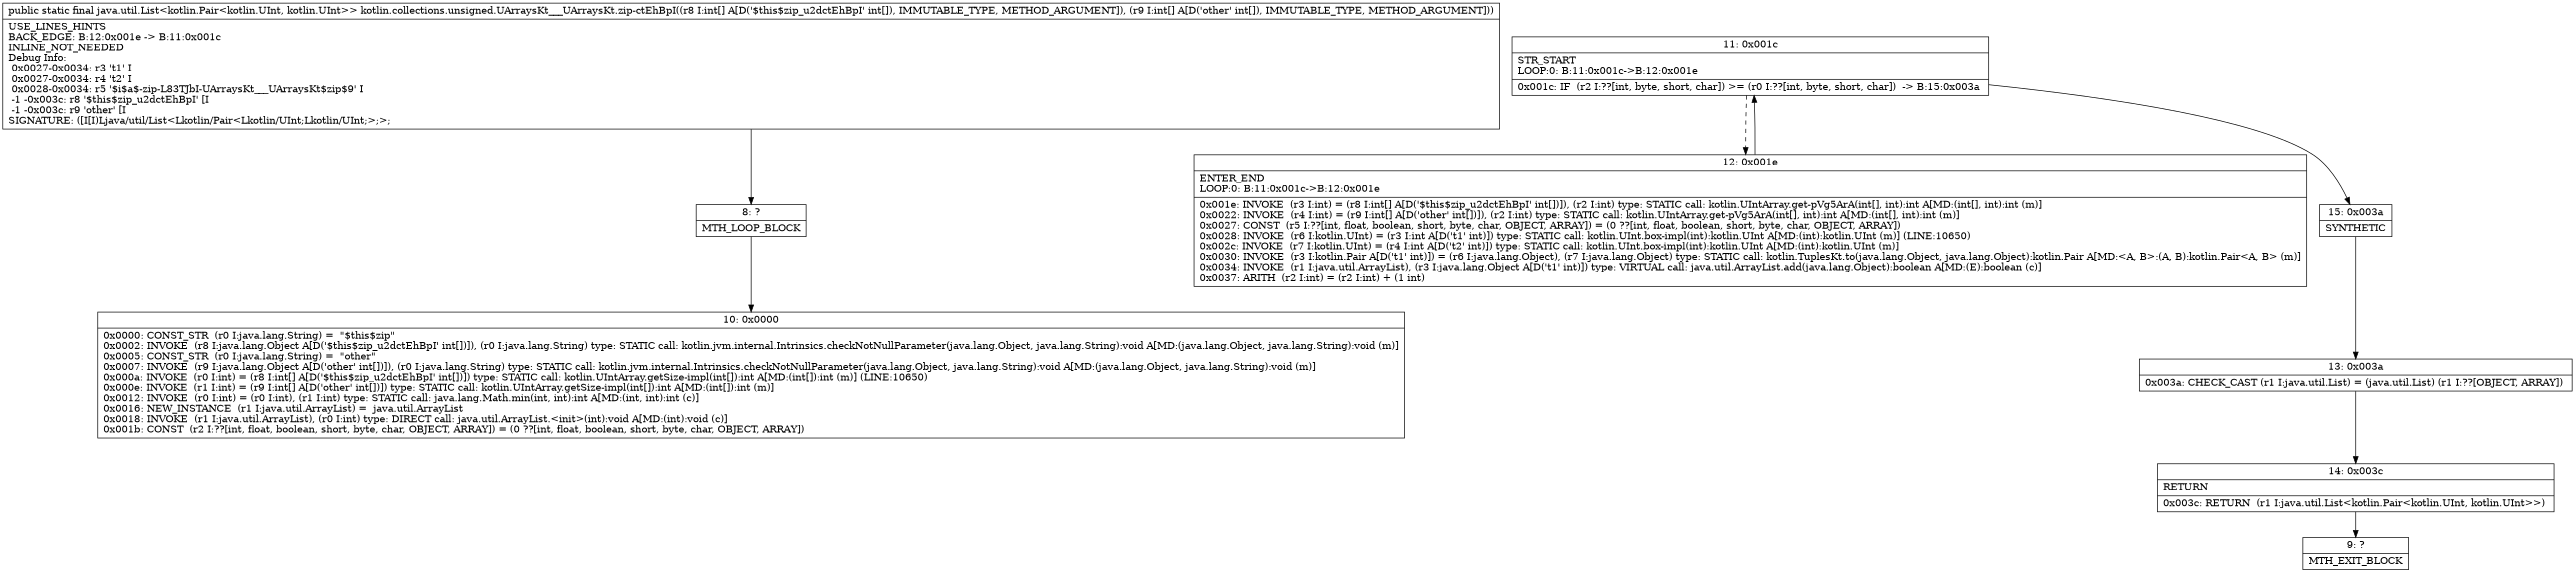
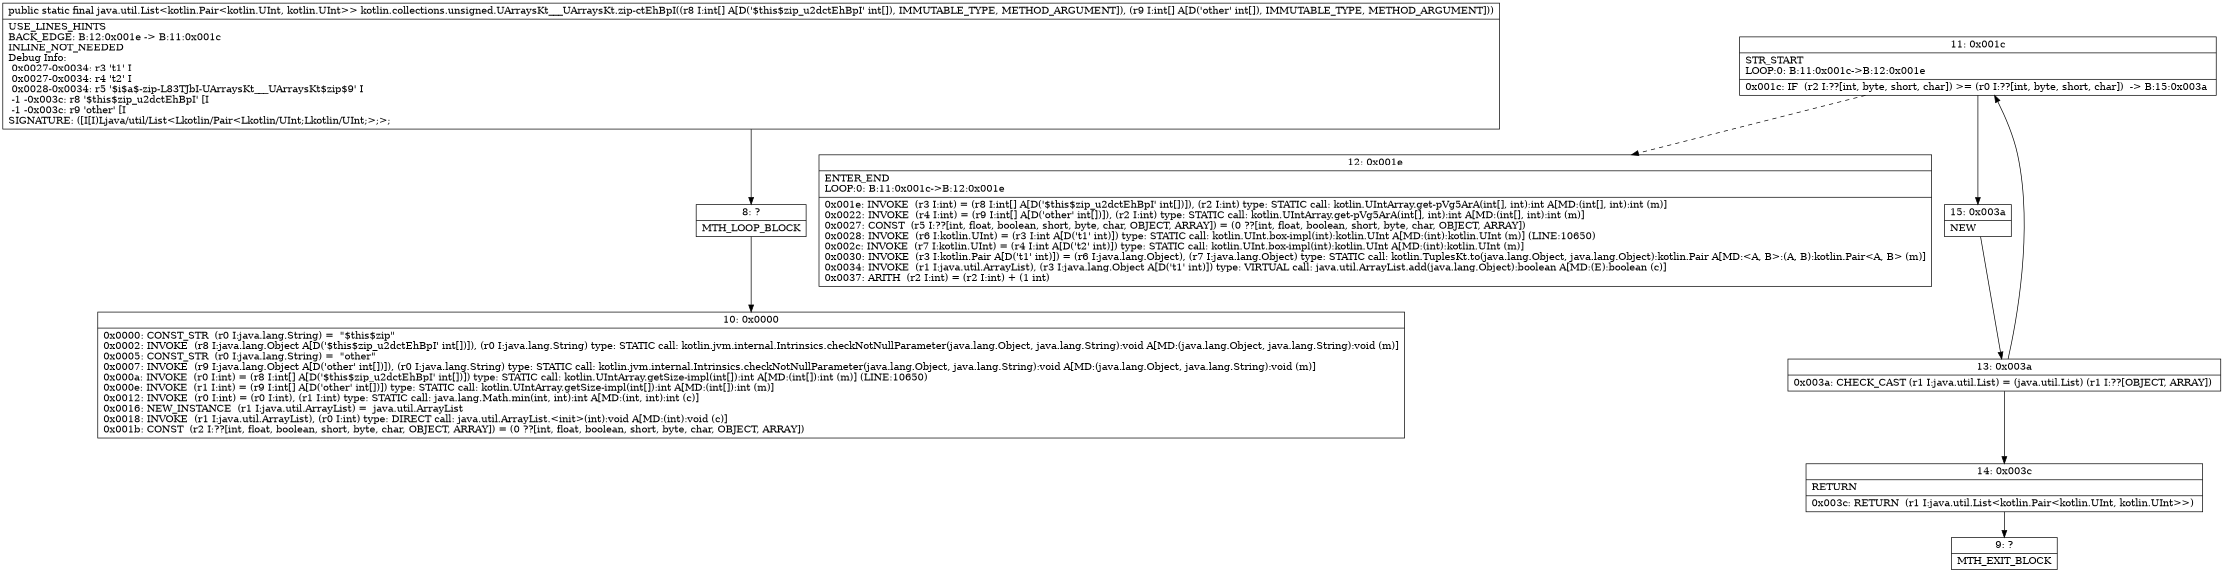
(1755, 129) -> (2024, 229)
(2356, 228) -> (1963, 228)
